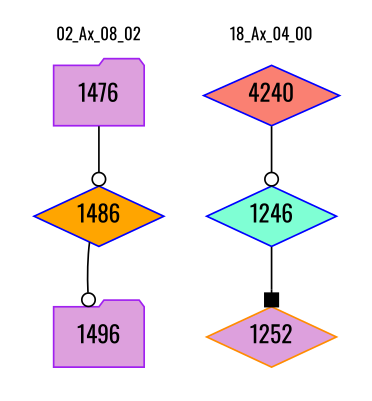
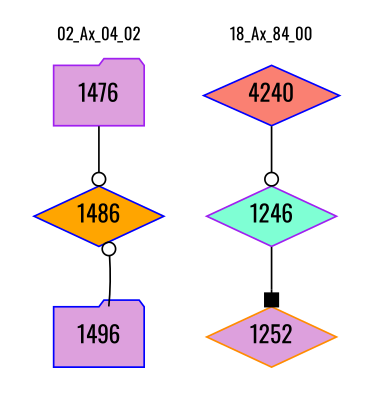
(99, 36) -> (99, 36)
(272, 36) -> (272, 36)
(272, 216) -> (272, 216)
(88, 267) -> (110, 281)
(99, 337) -> (99, 337)
